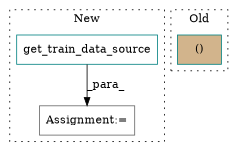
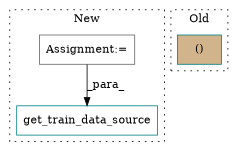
(87, 81) -> (87, 81)
